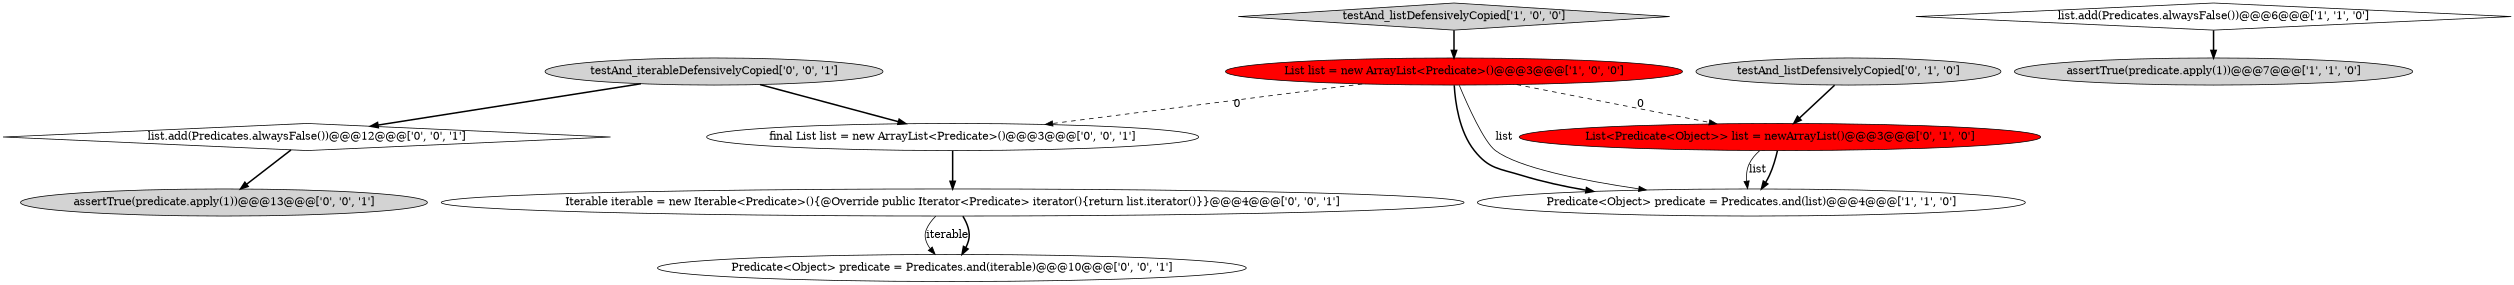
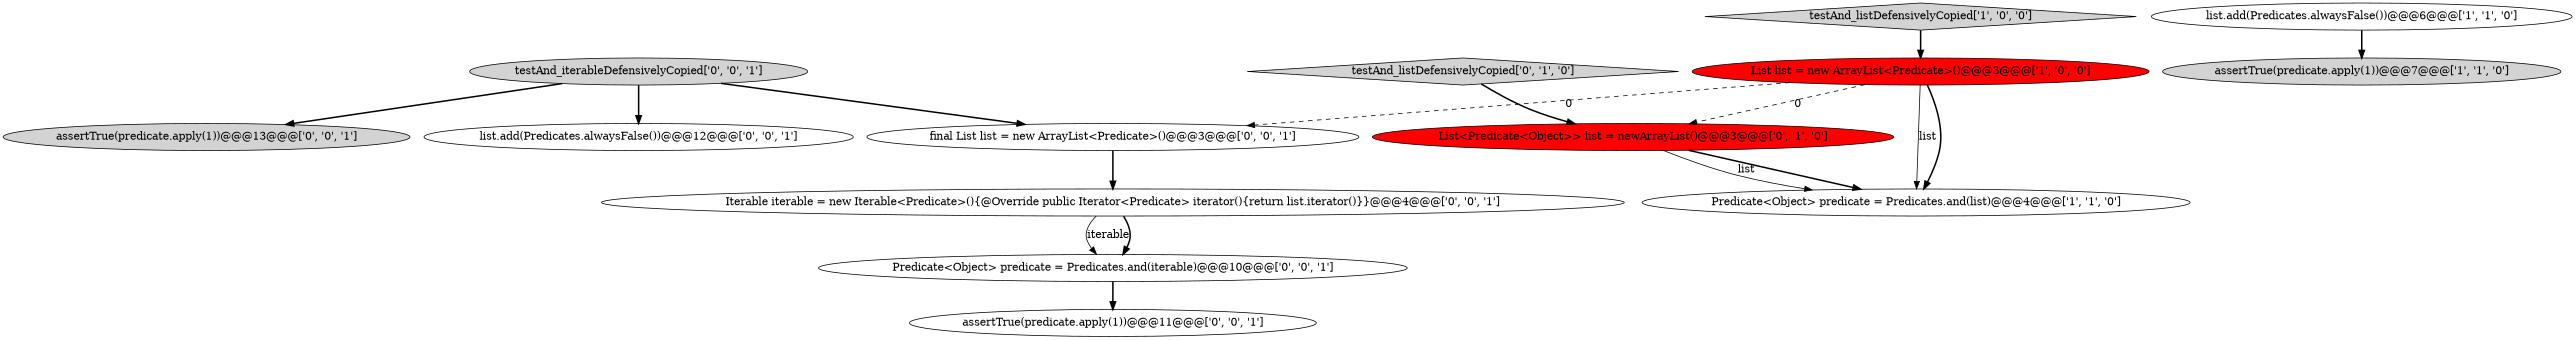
(2214, 17) -> (2362, 17)
(1848, 72) -> (1463, 72)
(307, 137) -> (639, 137)
(269, 167) -> (428, 103)
none -> (1113, 323)
